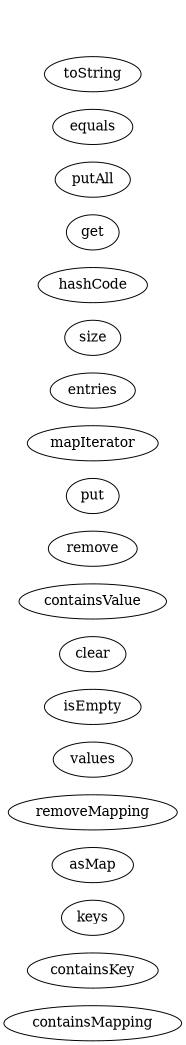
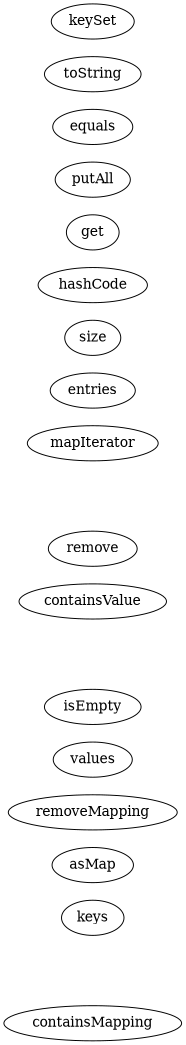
none -> (93, 21)
(93, 496) -> none
(93, 654) -> none
(93, 971) -> none
